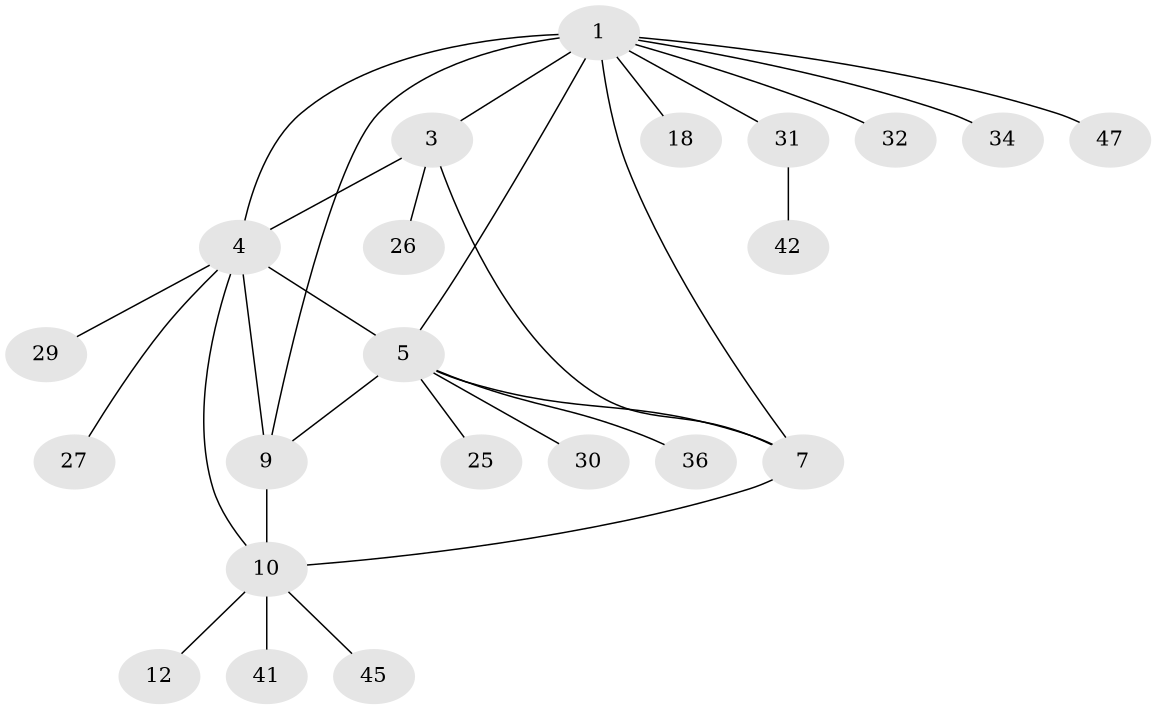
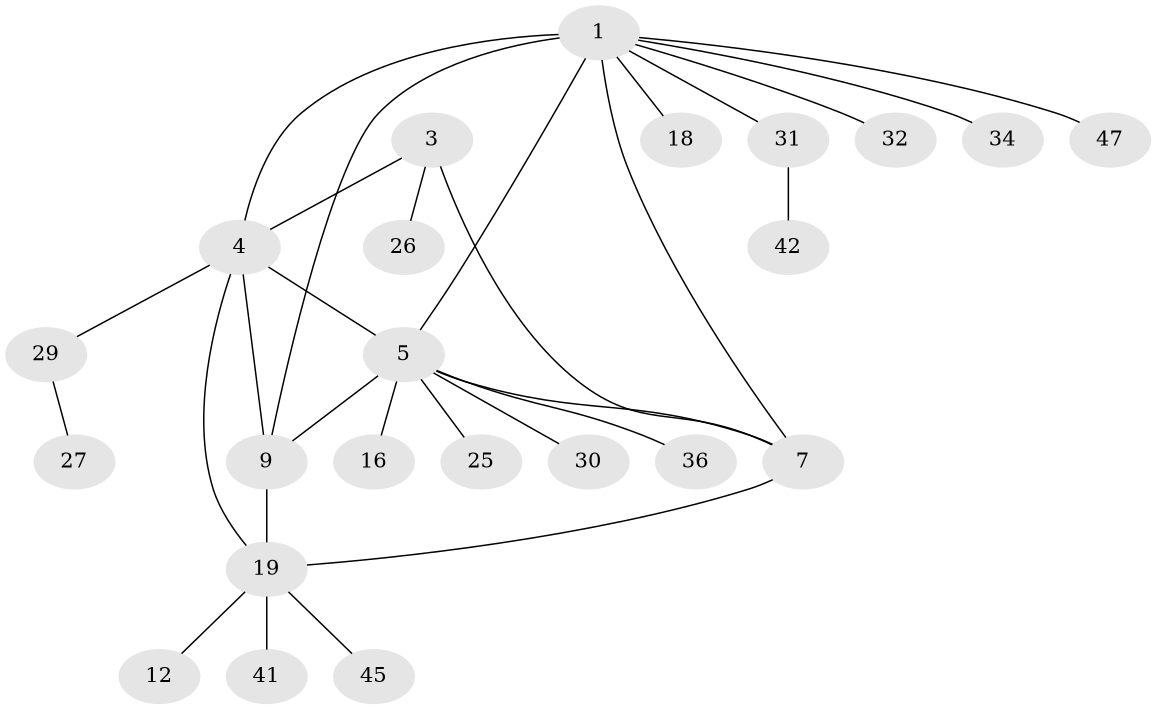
(516, 86) -> none
(148, 349) -> (60, 408)
none -> (374, 462)
(267, 569) -> (267, 569)
